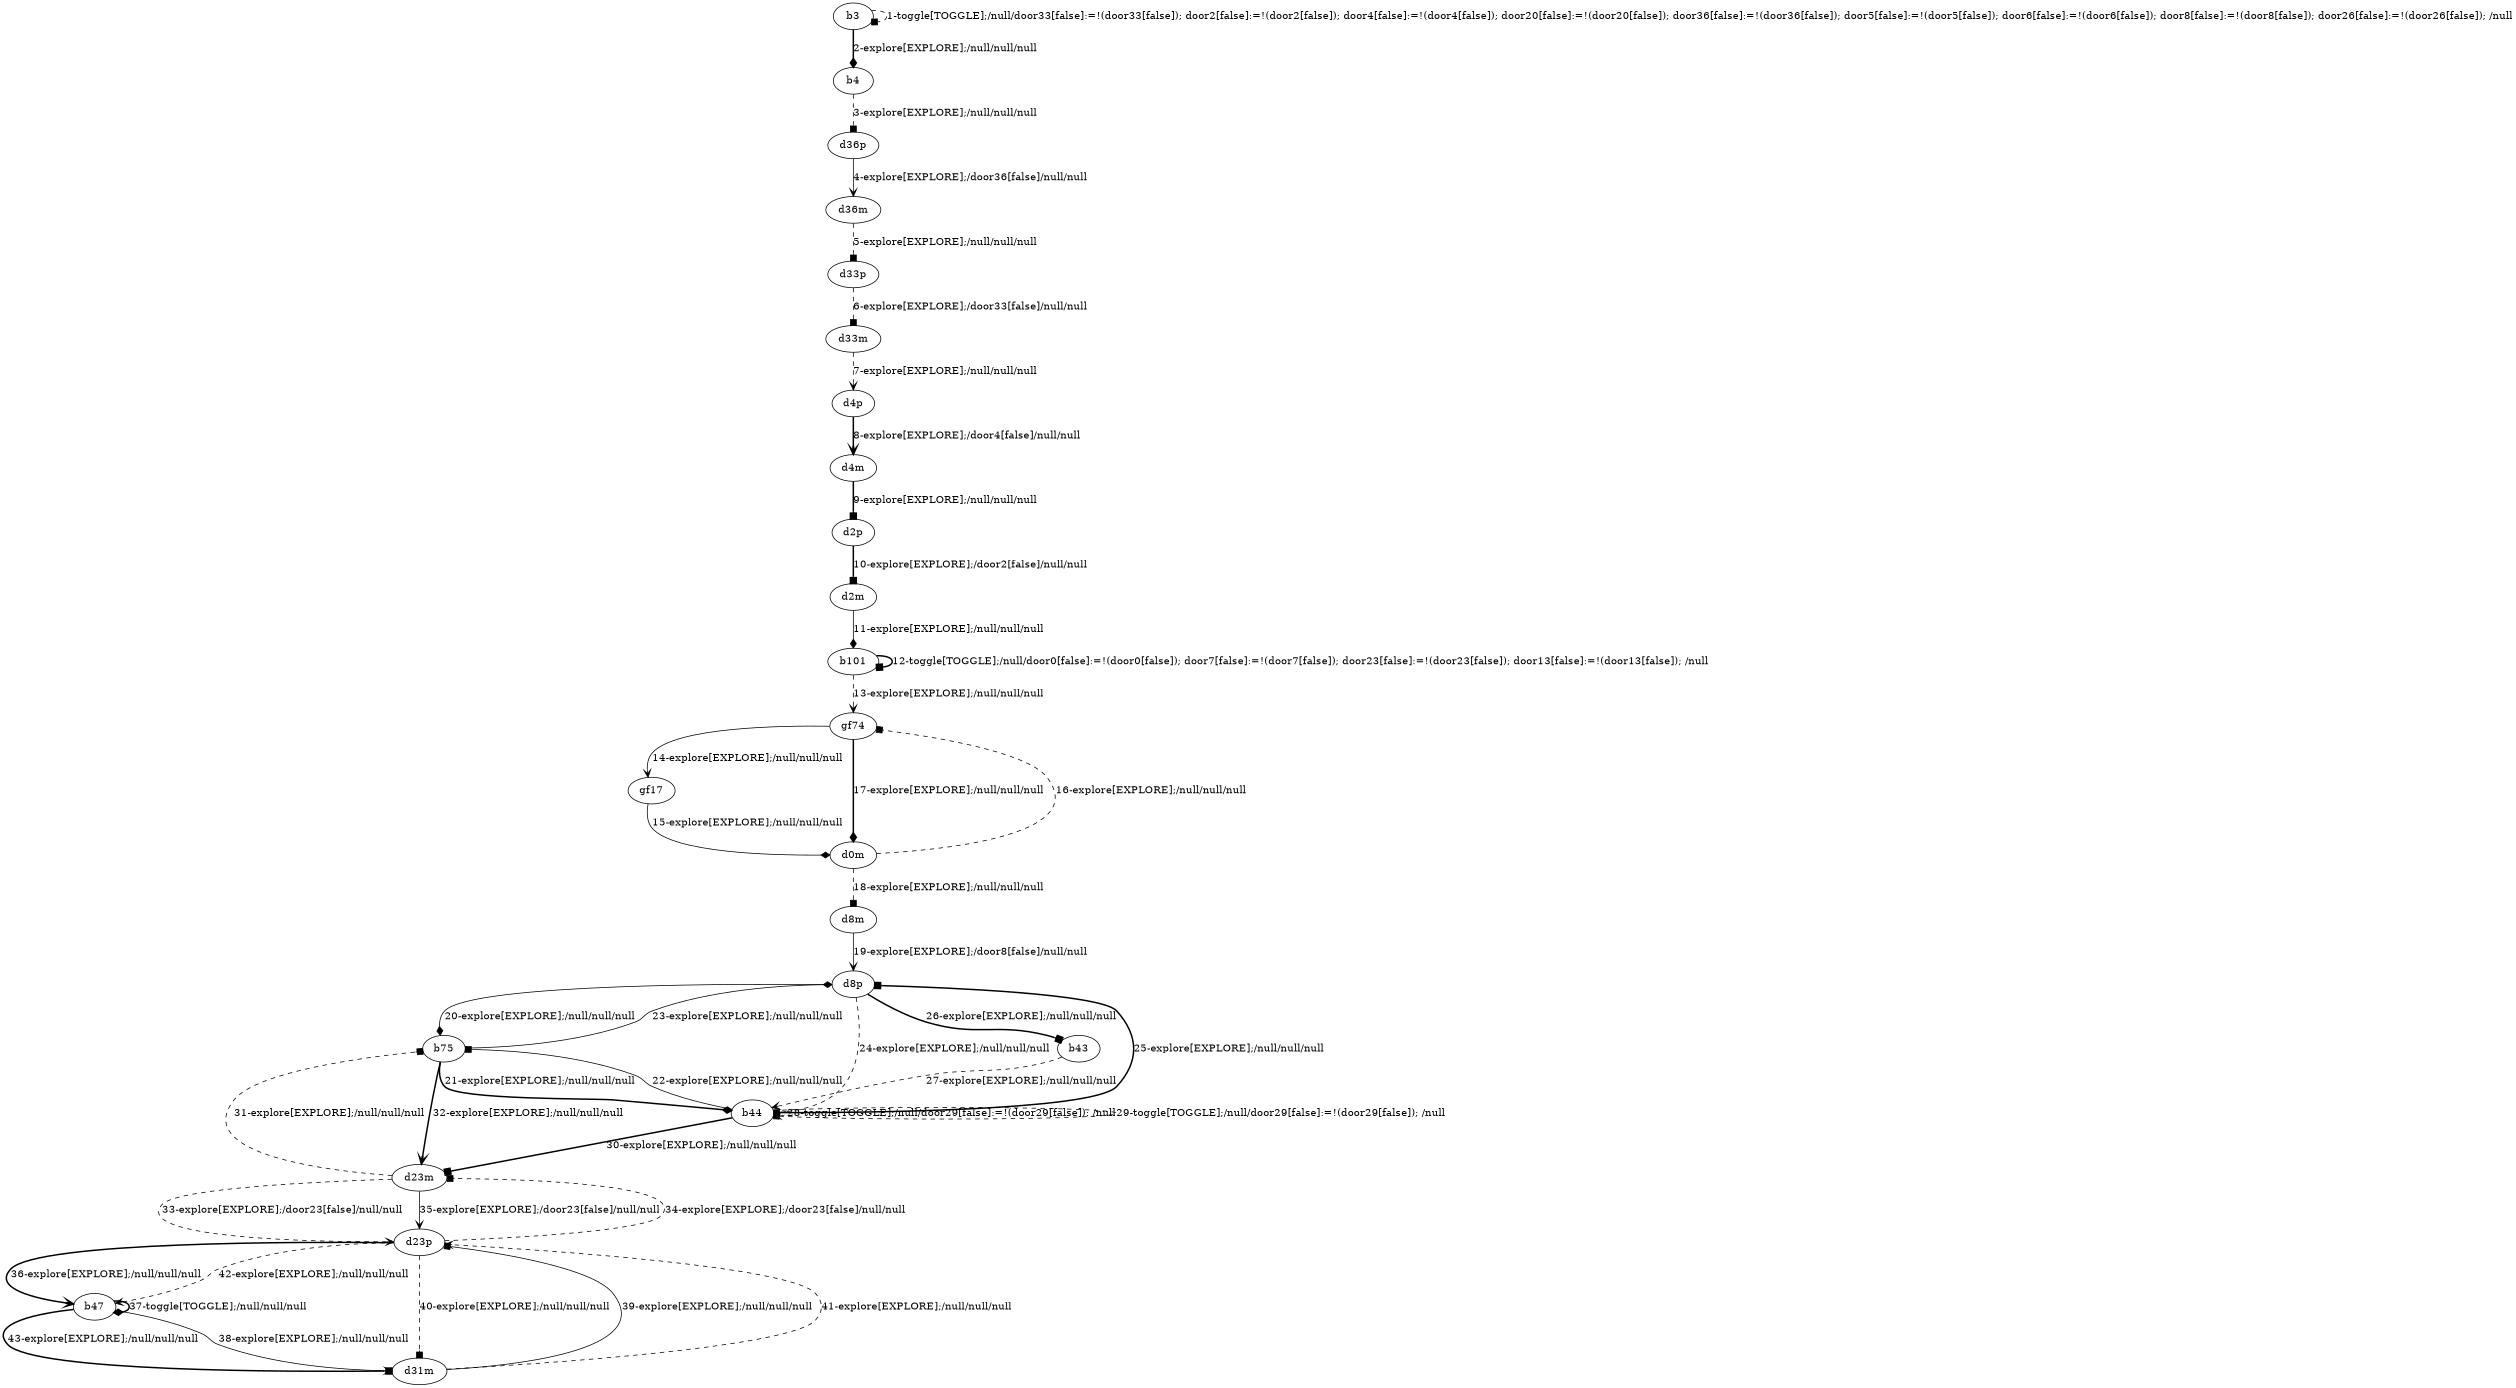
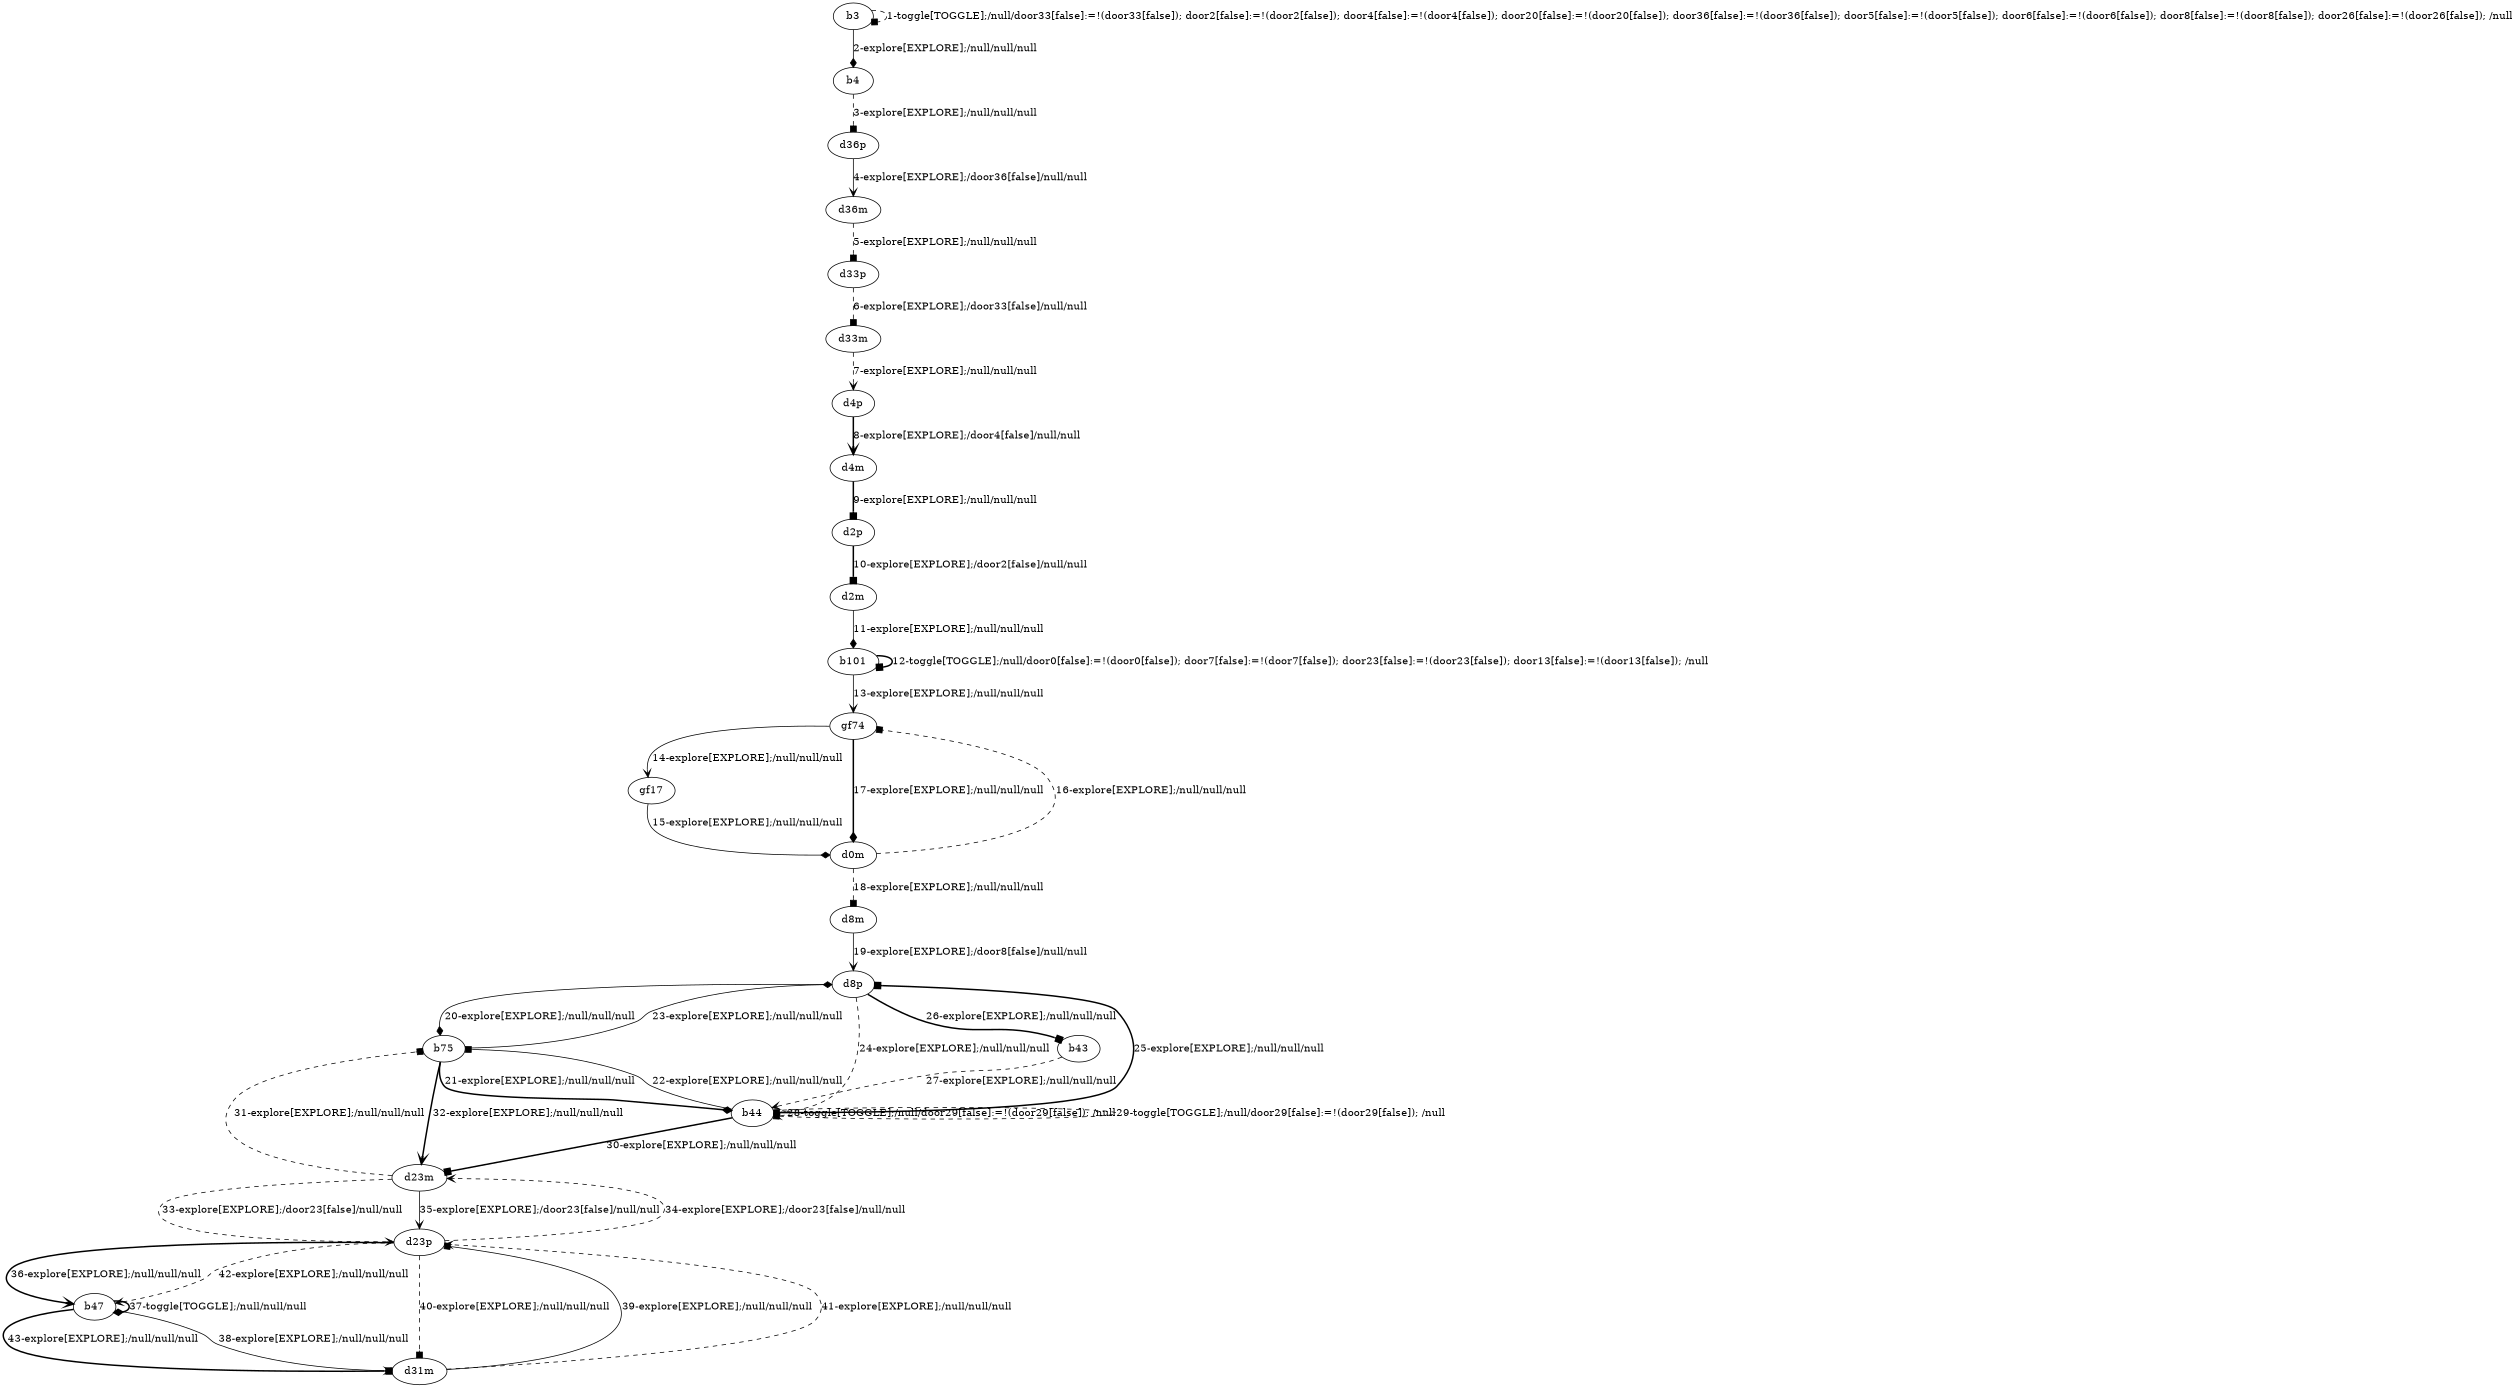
(853, 44) -> (853, 44)
(853, 690) -> (853, 690)
(662, 1213) -> (662, 1213)
